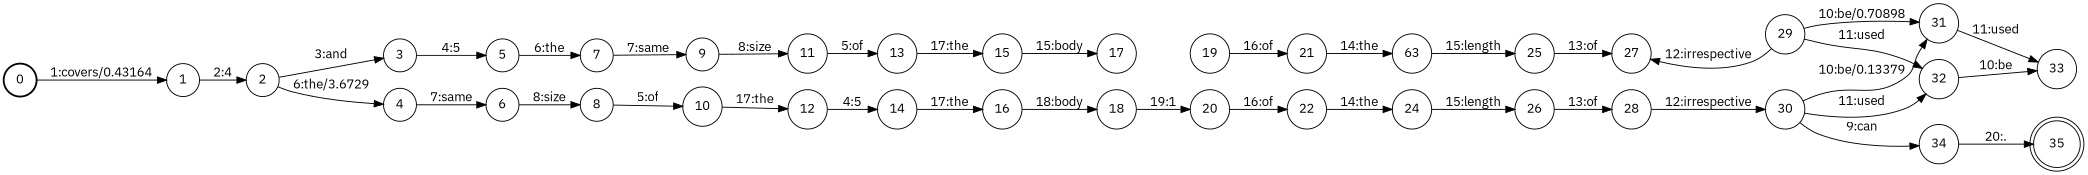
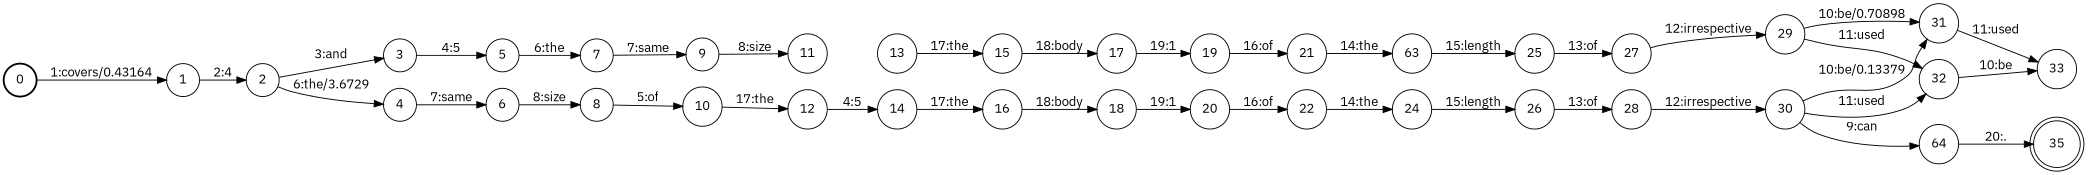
(1060, 47) -> (1060, 47)
(848, 54) -> none
none -> (1159, 54)
(1718, 68) -> (1703, 39)
(1939, 144) -> (1939, 144)
